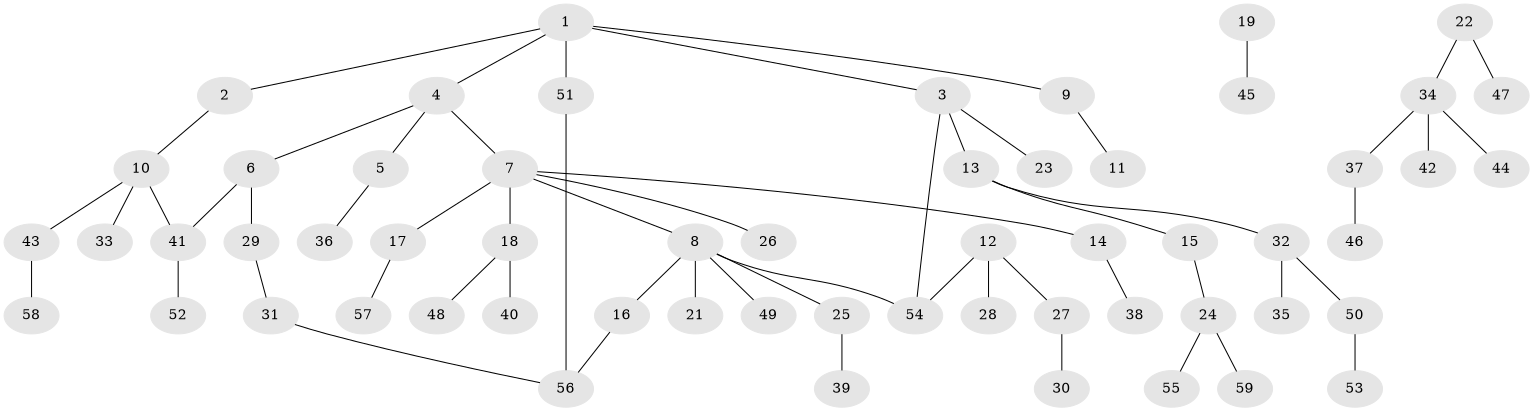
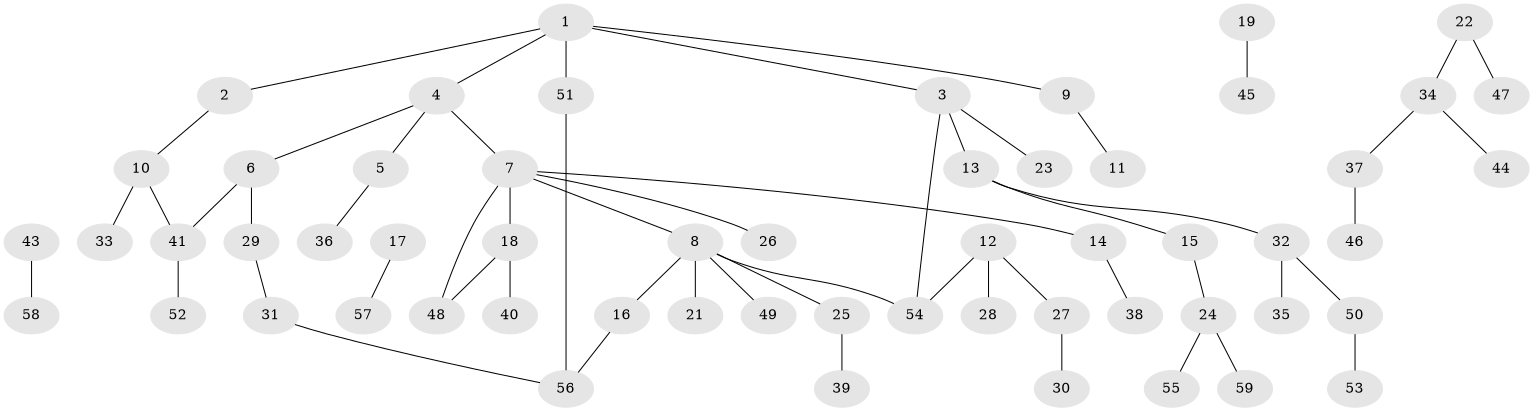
(1428, 169) -> none
(86, 206) -> none
(454, 206) -> (466, 239)
